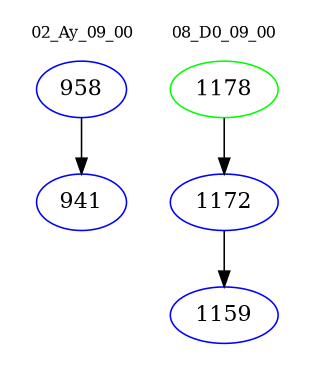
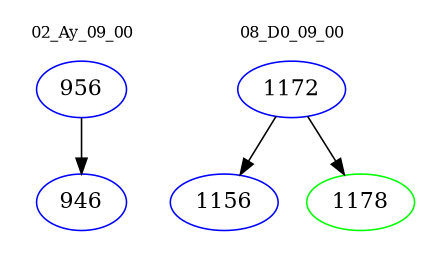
(82, 89) -> (82, 89)
(224, 138) -> (322, 139)
(82, 202) -> (82, 202)
(224, 315) -> (224, 202)
